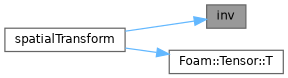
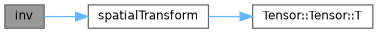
(160, 26) -> (60, 17)
(226, 62) -> (313, 17)
